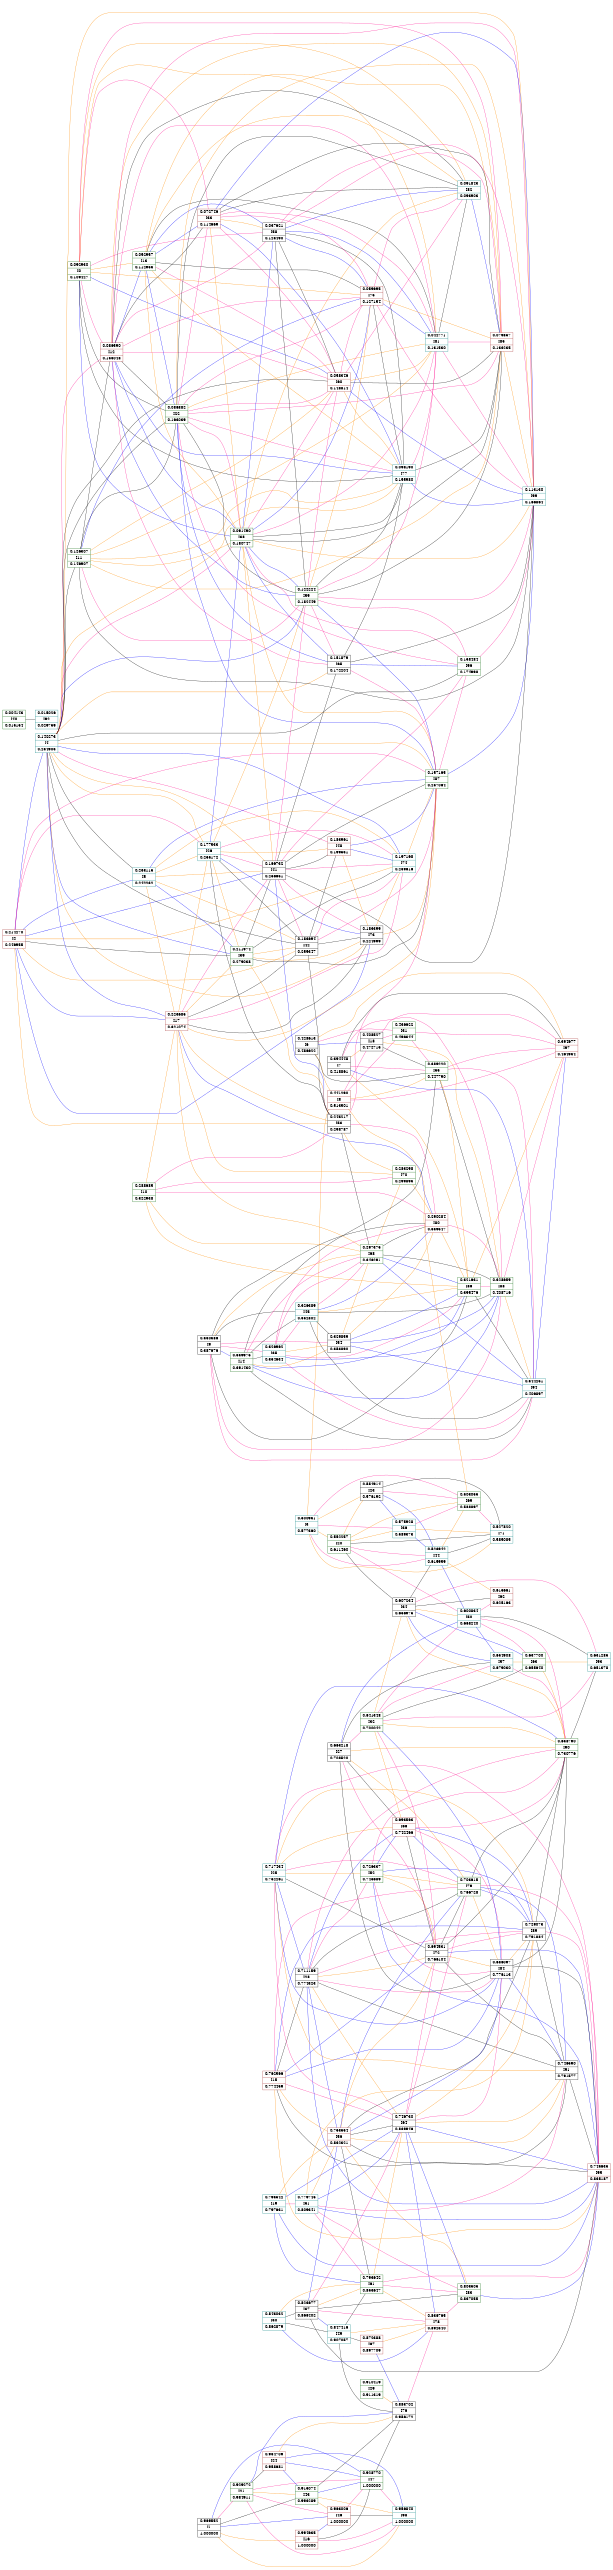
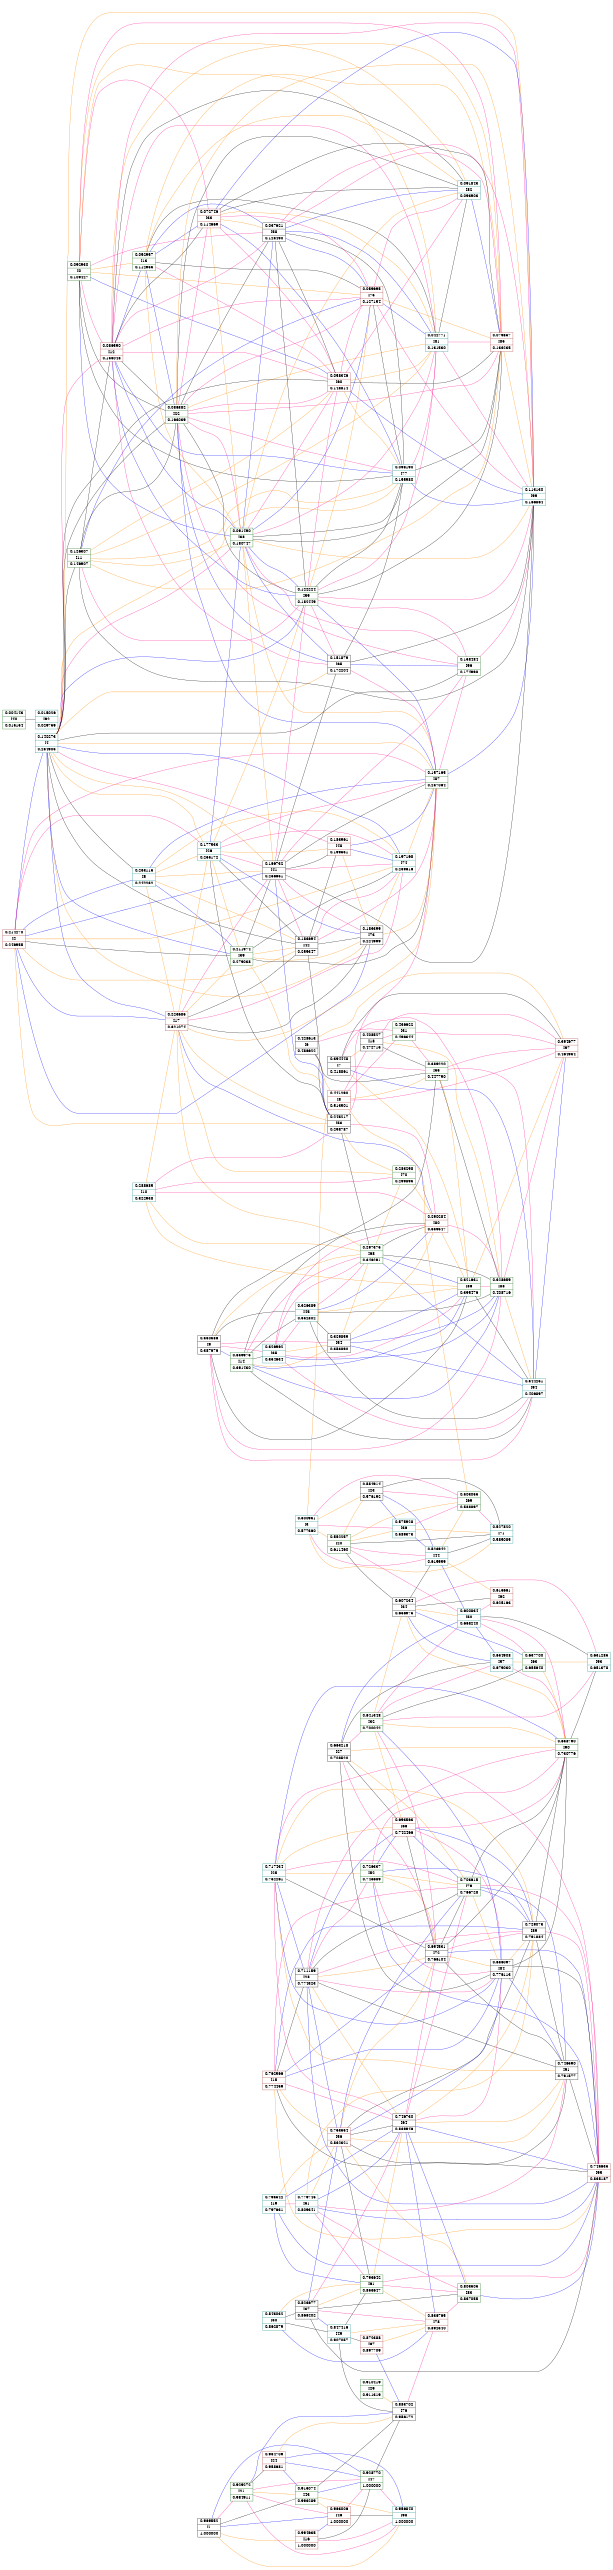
(350, 233) -> (350, 233)
none -> (223, 322)
(269, 373) -> none
none -> (321, 807)
(339, 1043) -> (323, 1084)
(144, 1192) -> (144, 1192)
